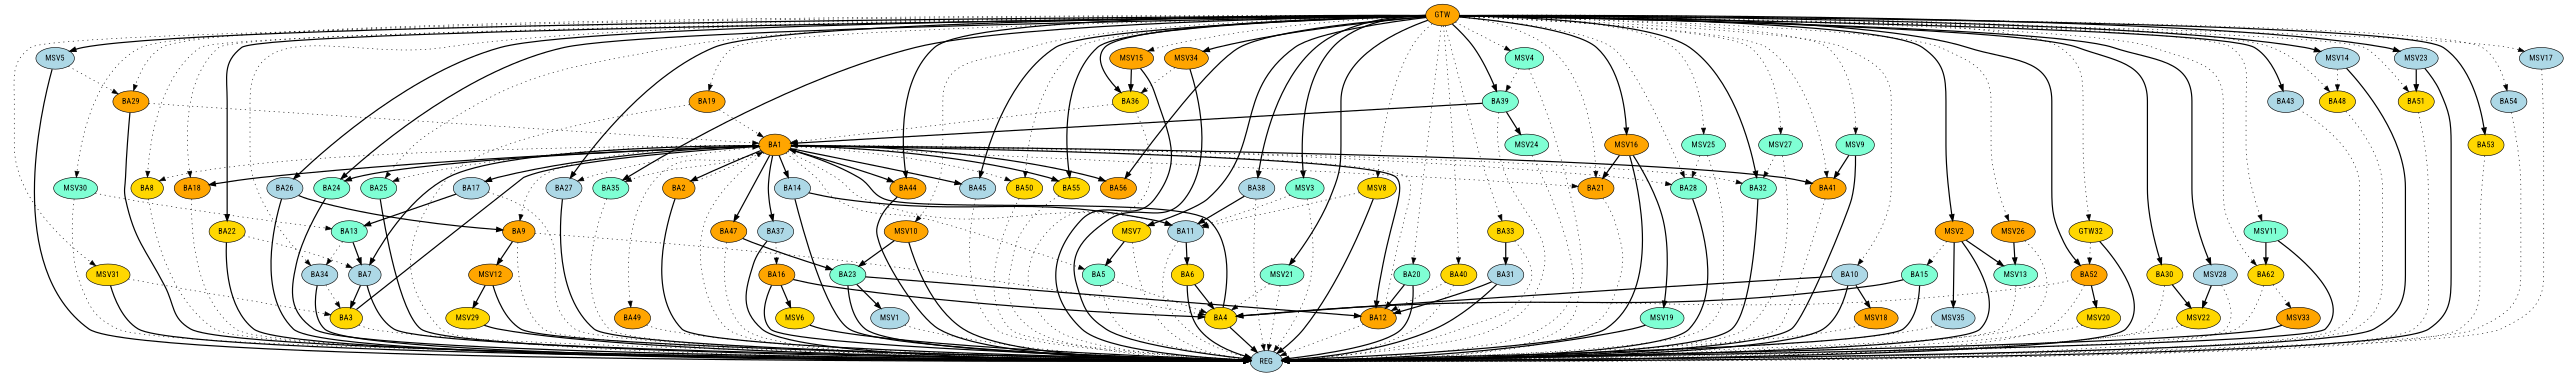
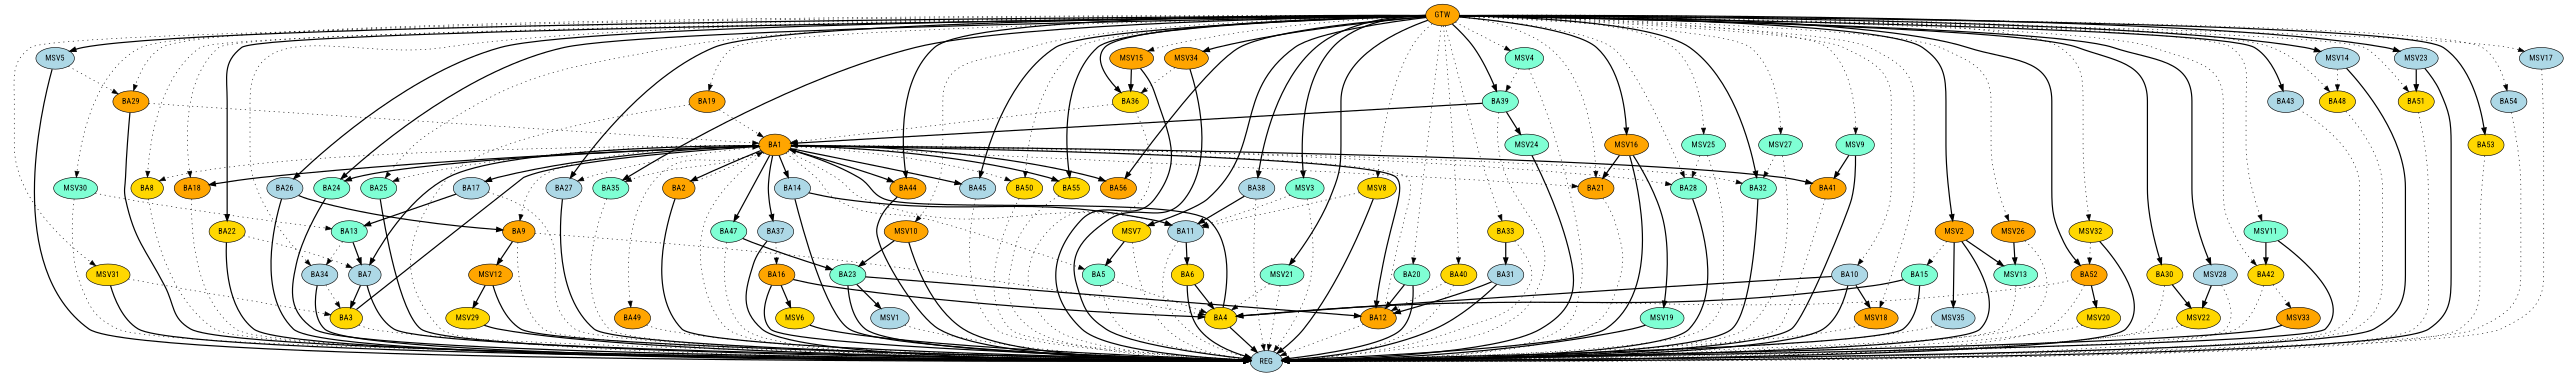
(1751, 42) -> (1805, 35)
(729, 232) -> (729, 232)
(2091, 232) -> (2091, 232)
(2266, 275) -> (2266, 275)
(1512, 339) -> (1512, 339)
